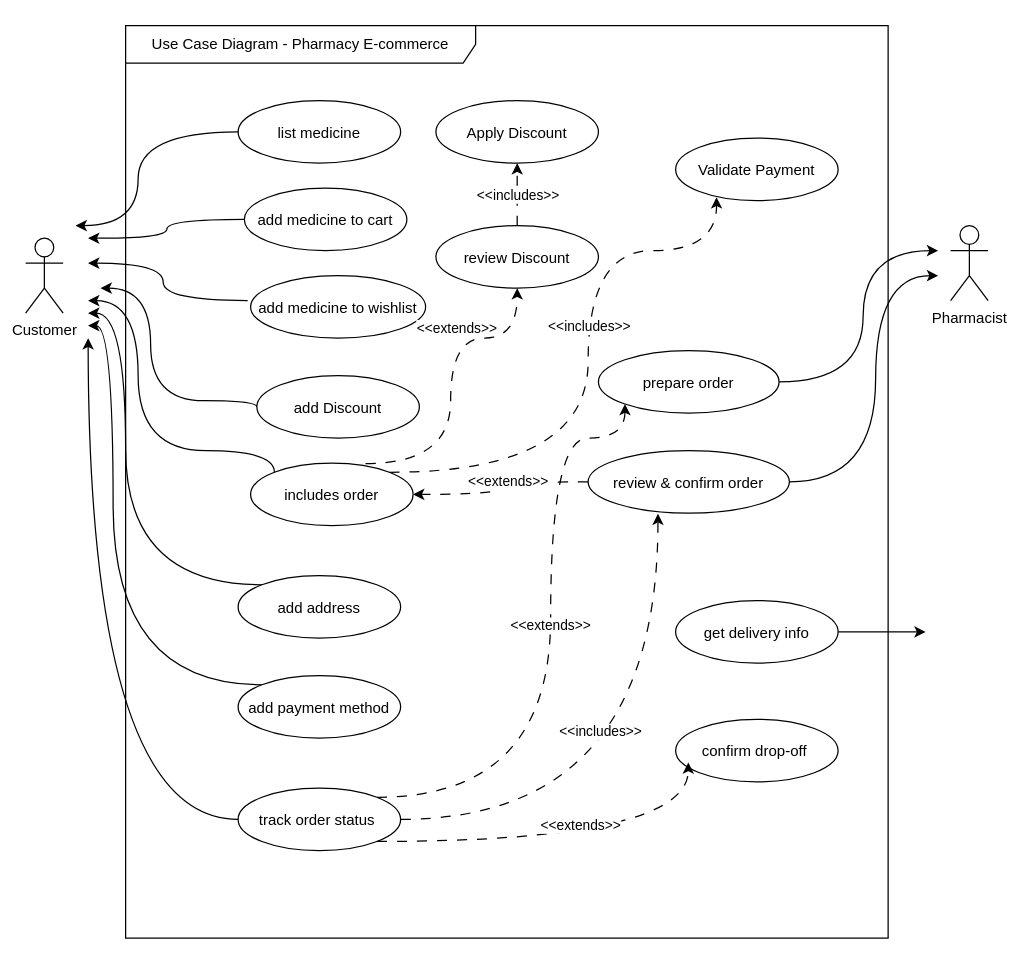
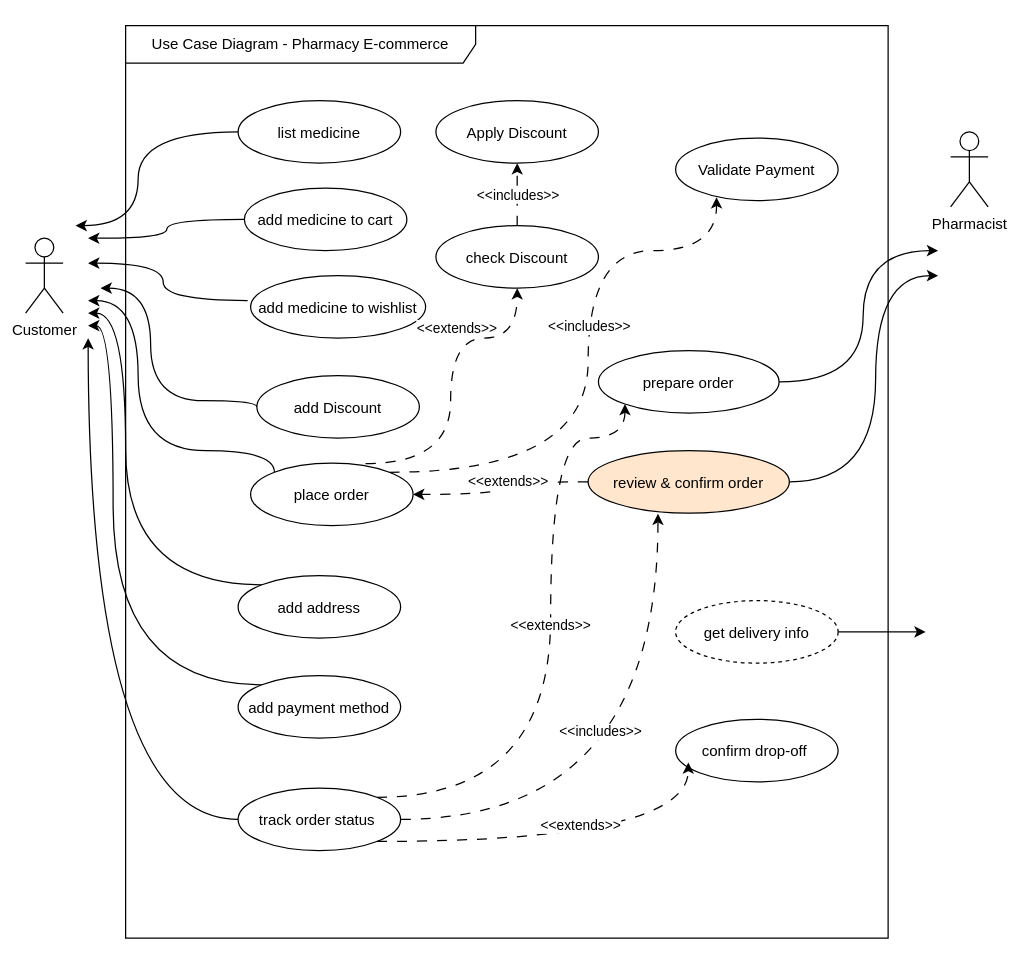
(517, 258) -> (517, 258)
(969, 263) -> (969, 169)
(689, 482) -> (689, 482)
(331, 495) -> (331, 495)
(757, 632) -> (757, 632)
